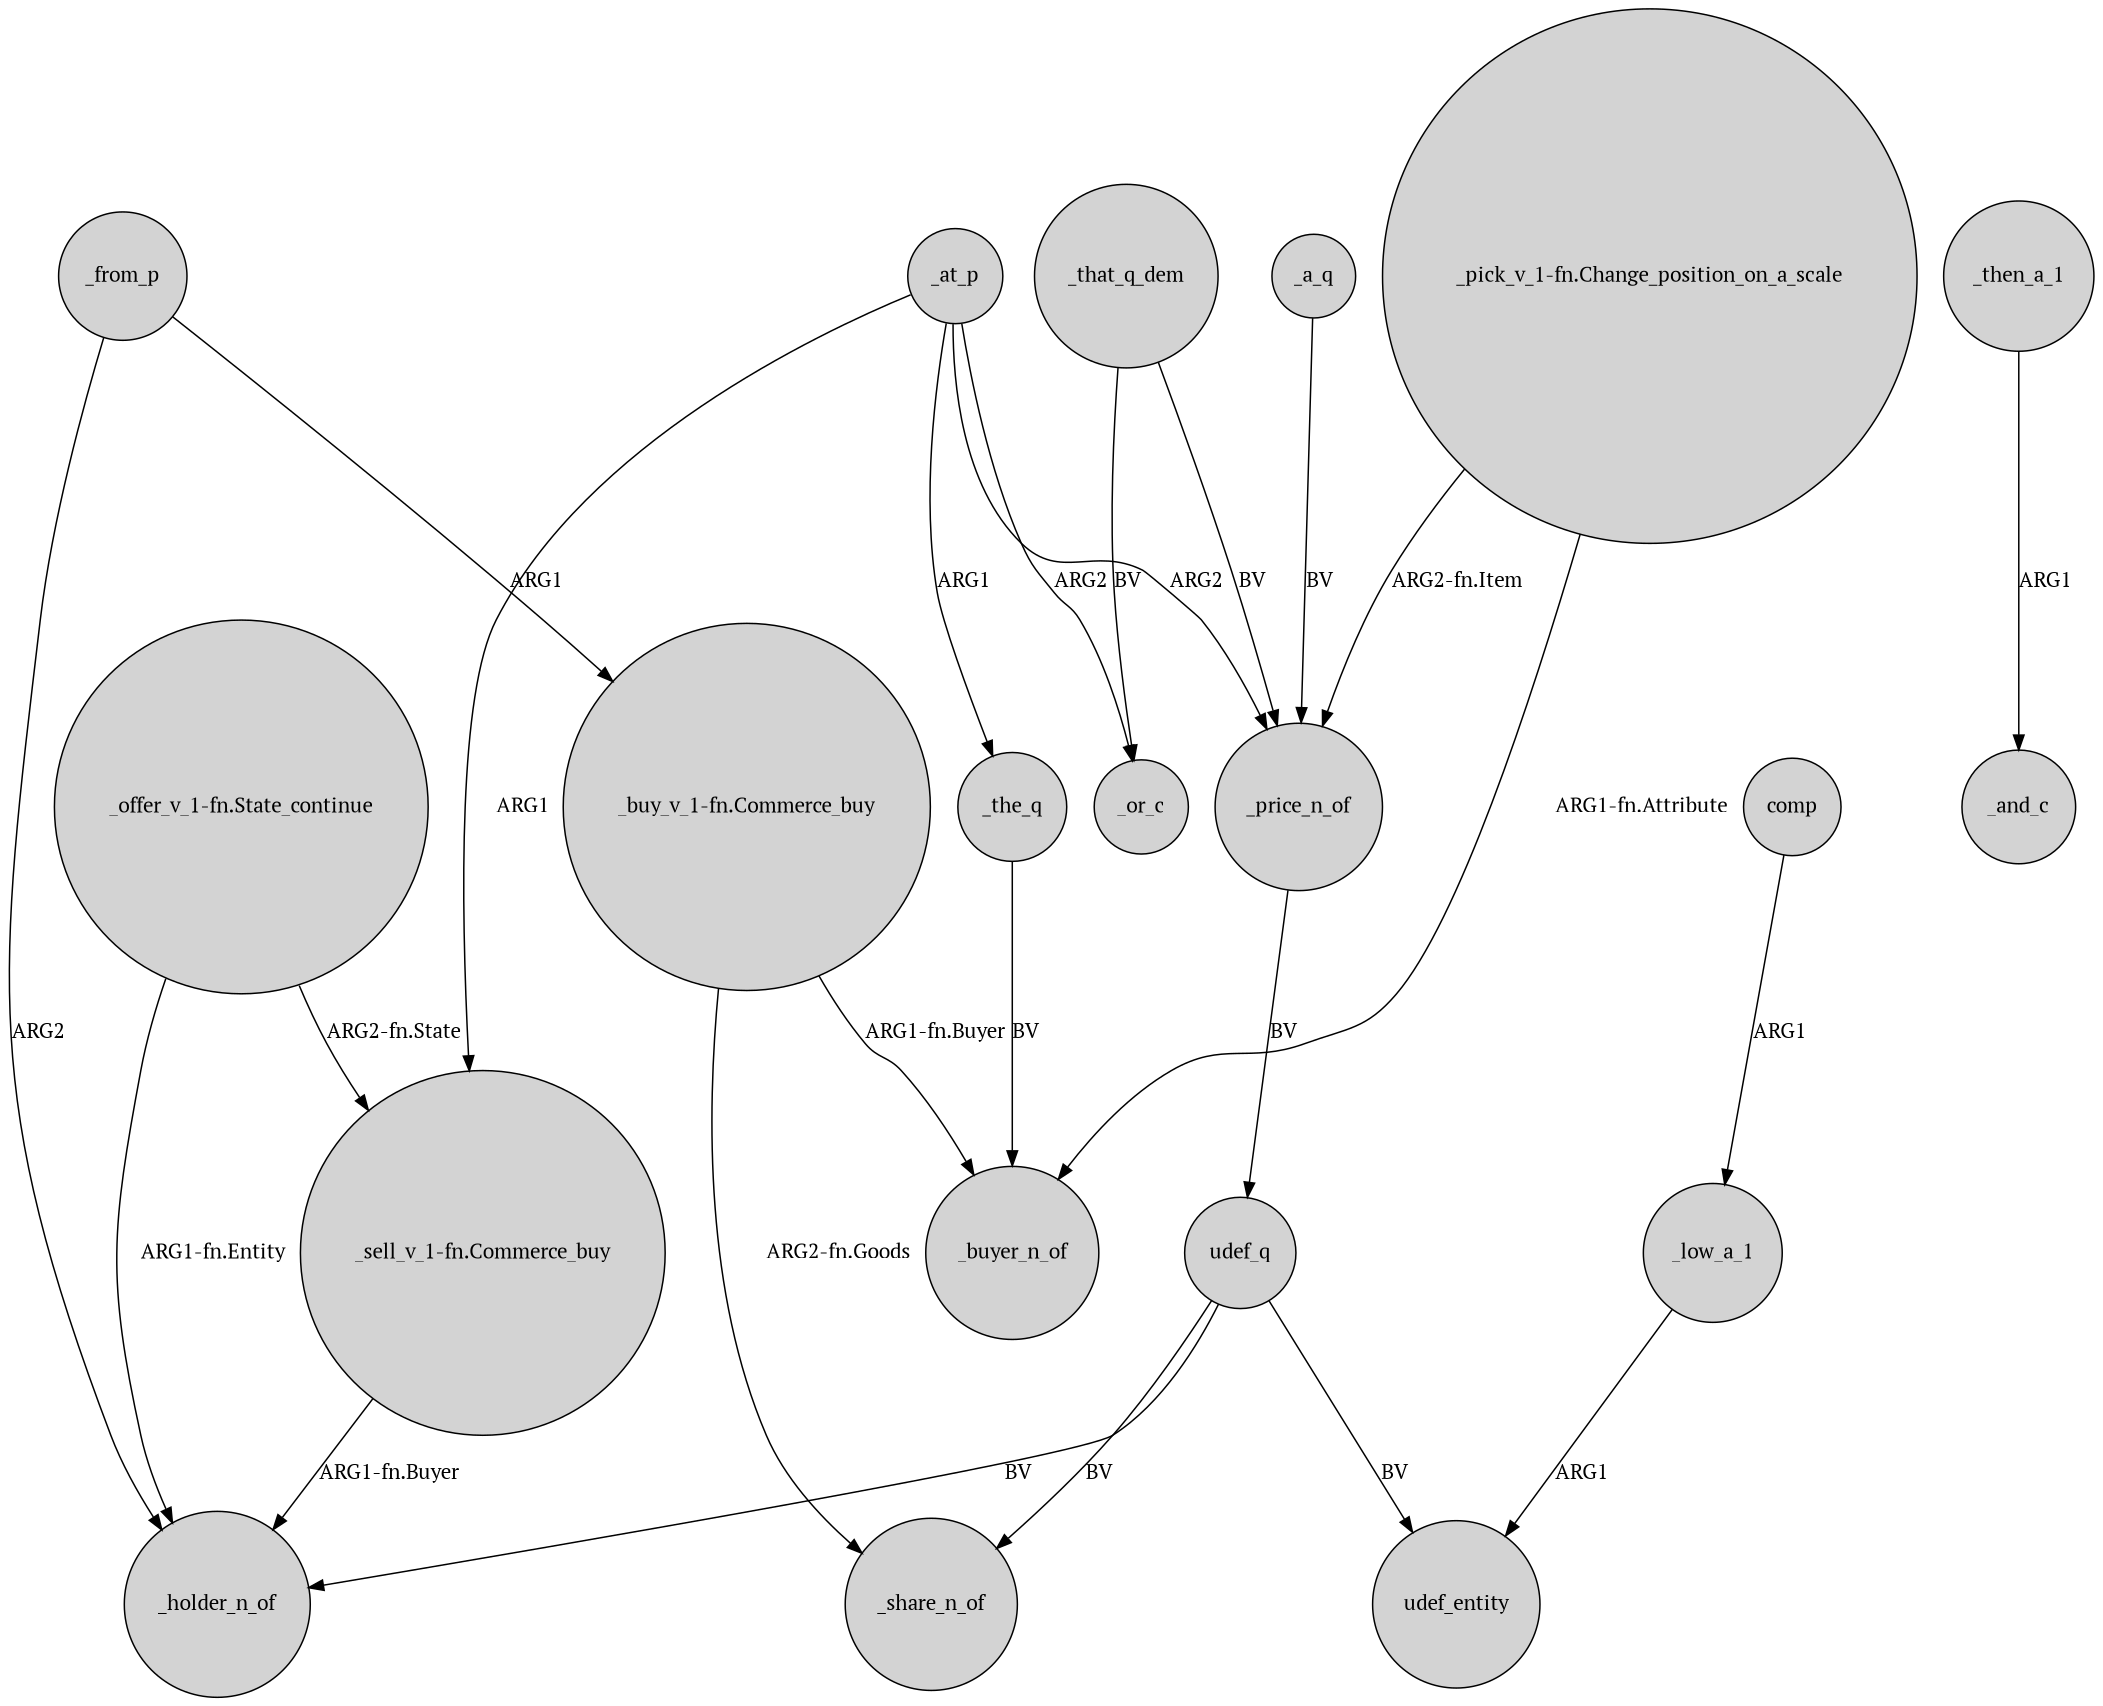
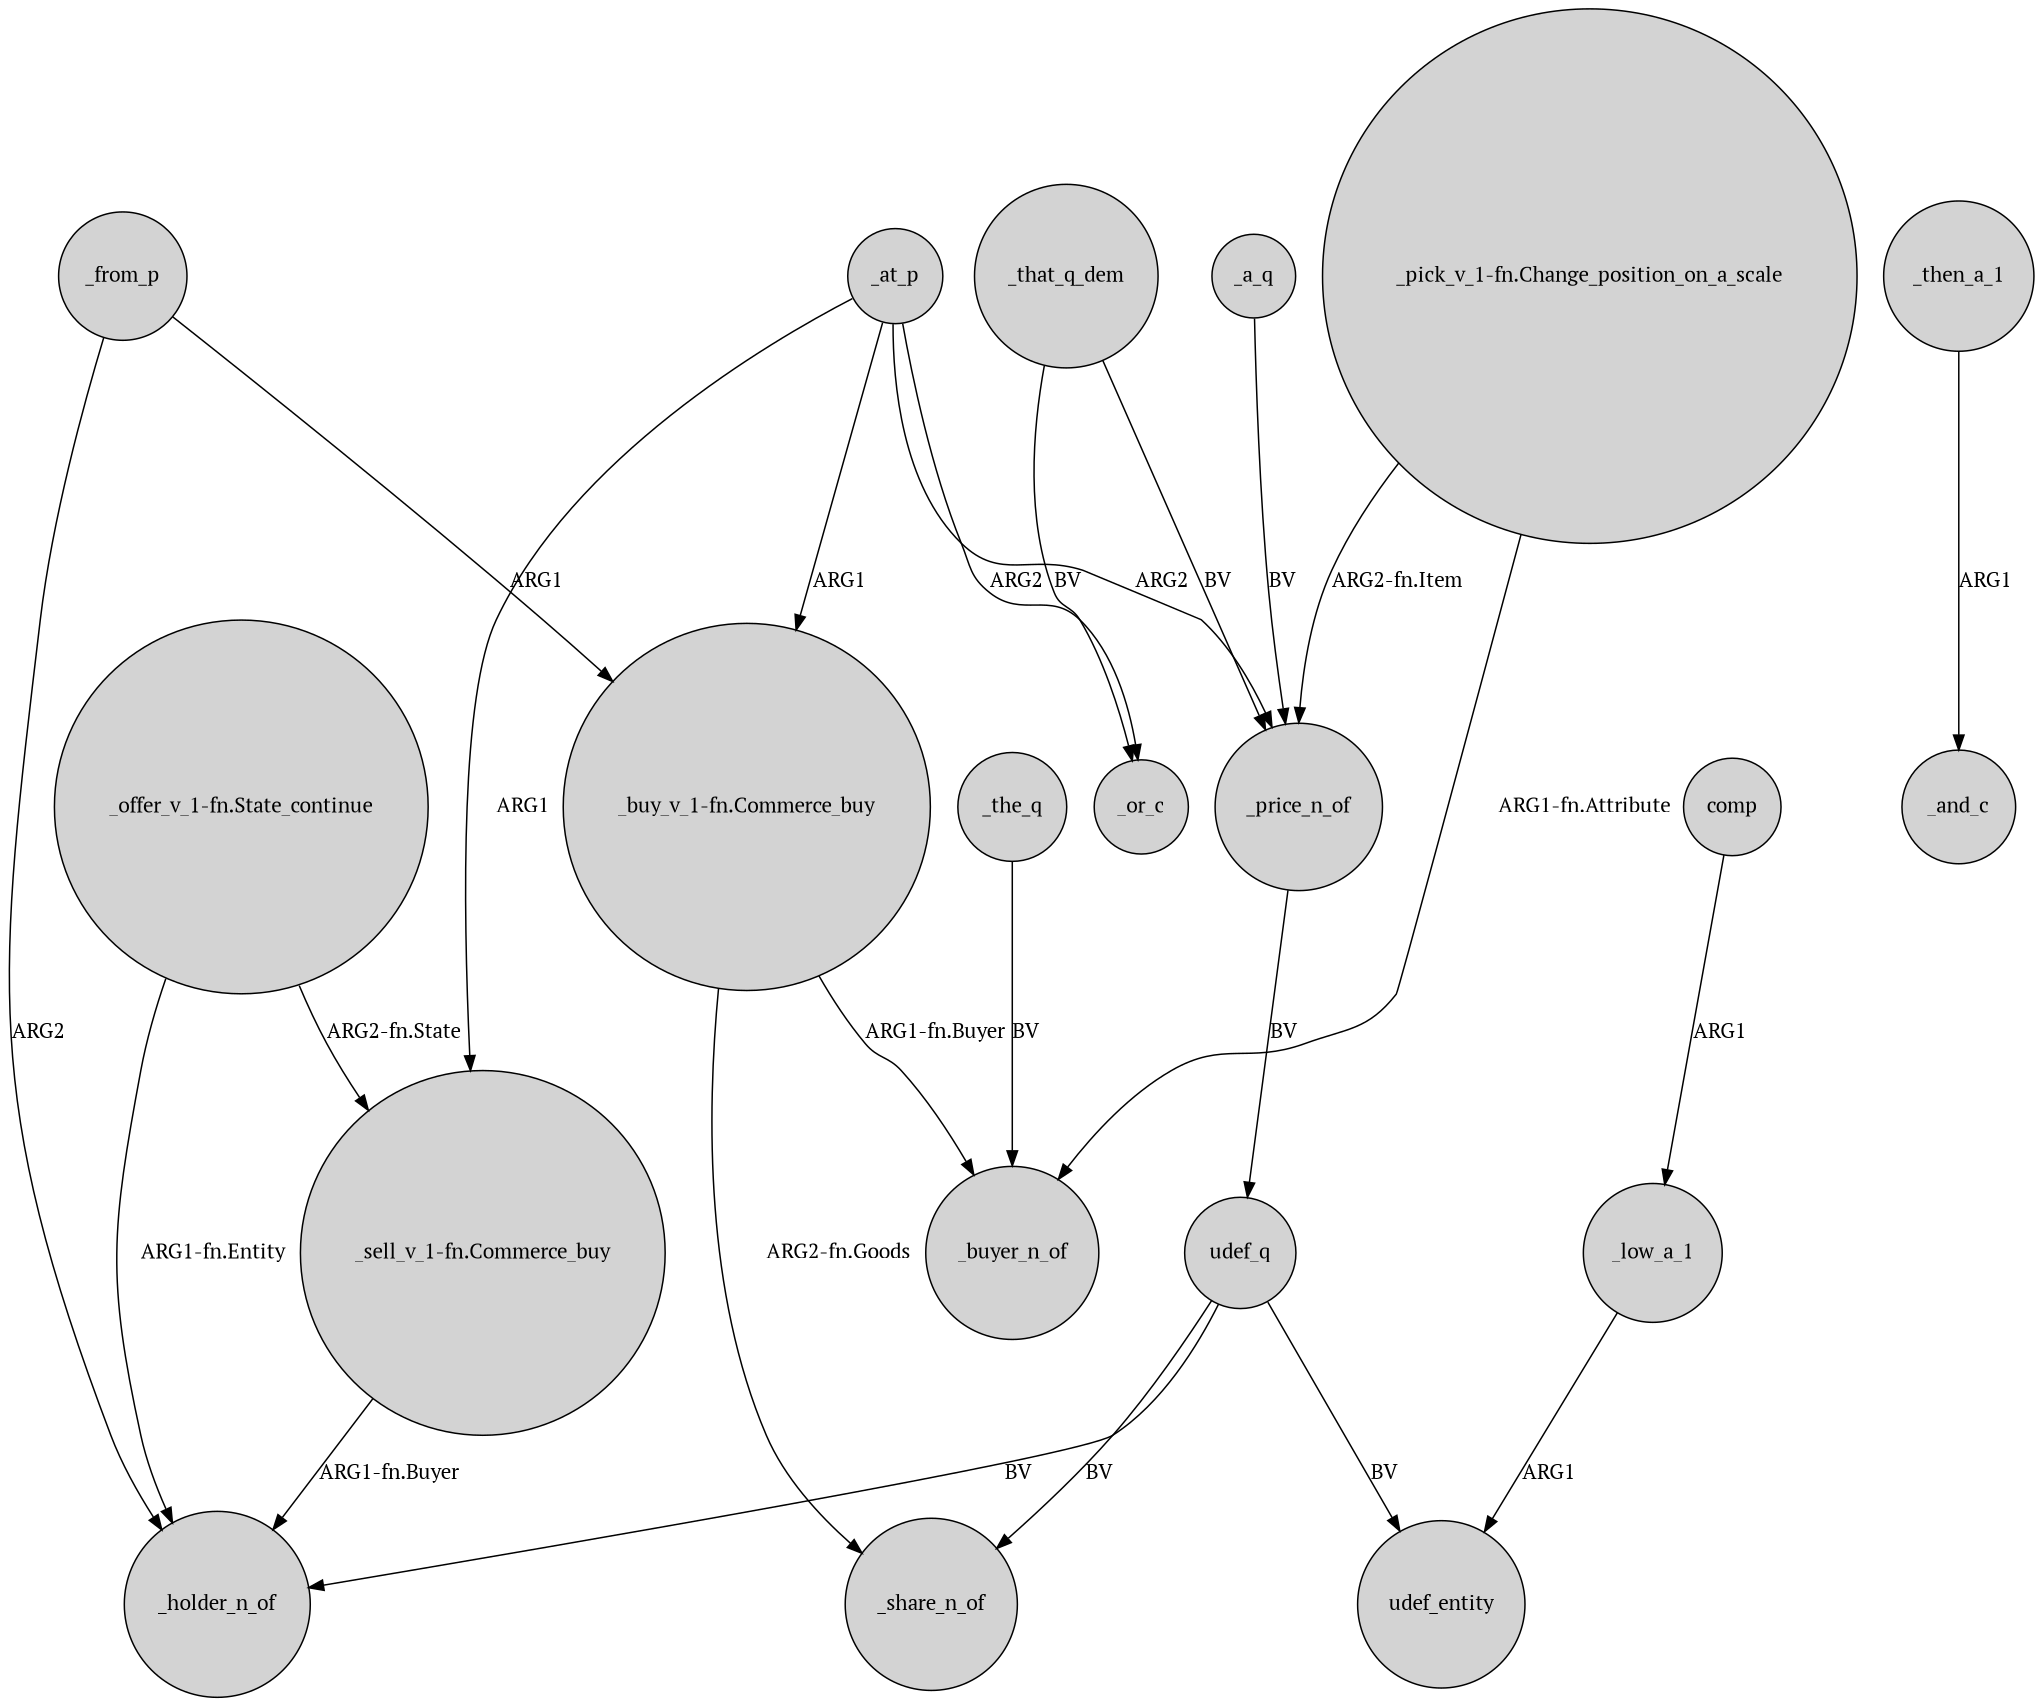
(931, 536) -> (841, 469)
